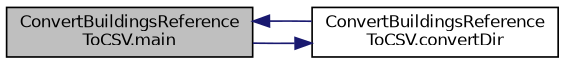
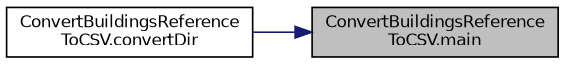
(274, 43) -> none
